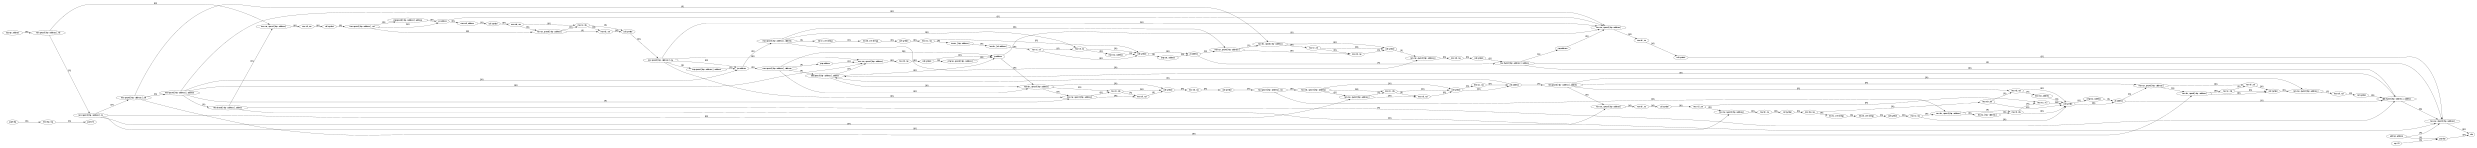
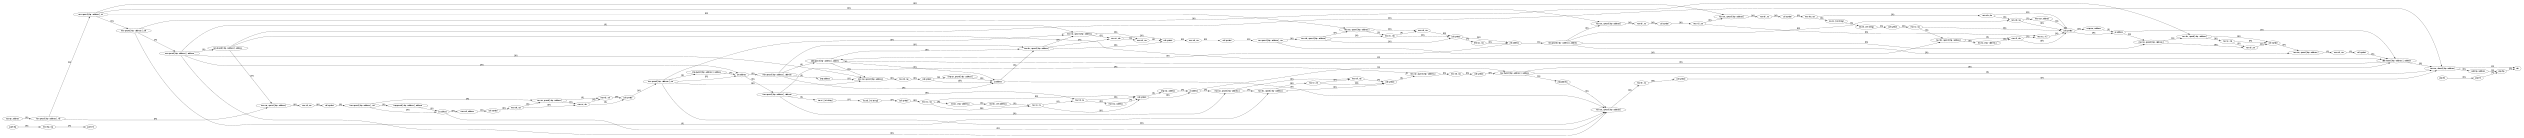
none -> (2442, 78)
none -> (979, 110)
(2424, 133) -> (2462, 70)
